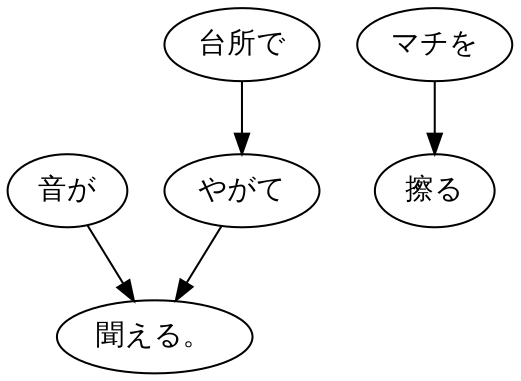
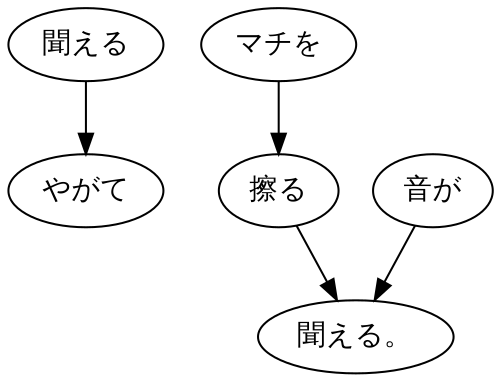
(242, 45) -> (86, 45)
(204, 255) -> (312, 254)
